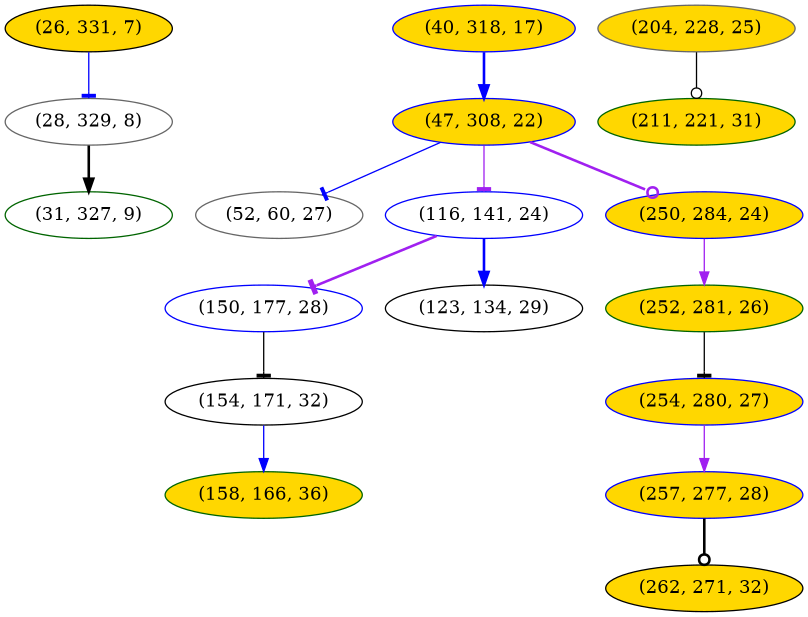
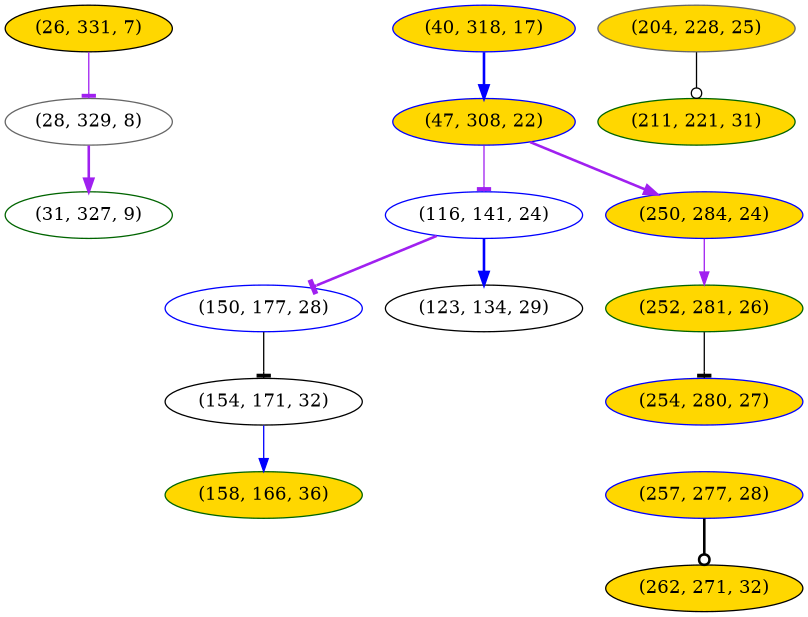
(89, 72) -> (89, 72)
(89, 162) -> (89, 162)
(588, 166) -> (588, 166)
(279, 215) -> none
(704, 442) -> none
